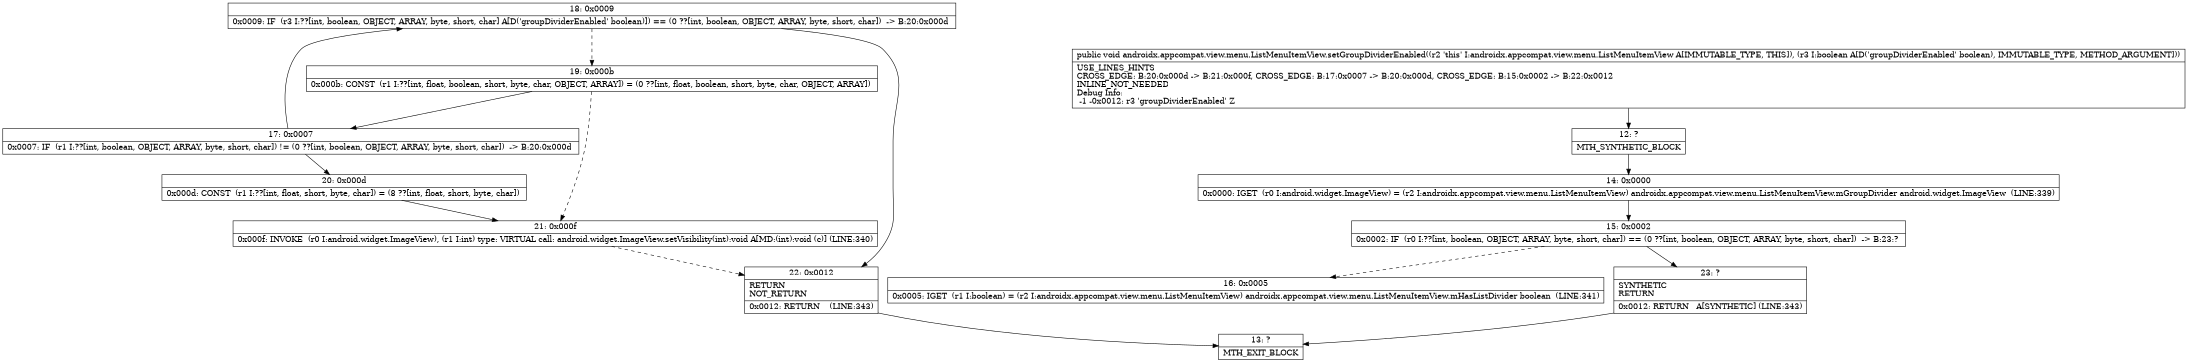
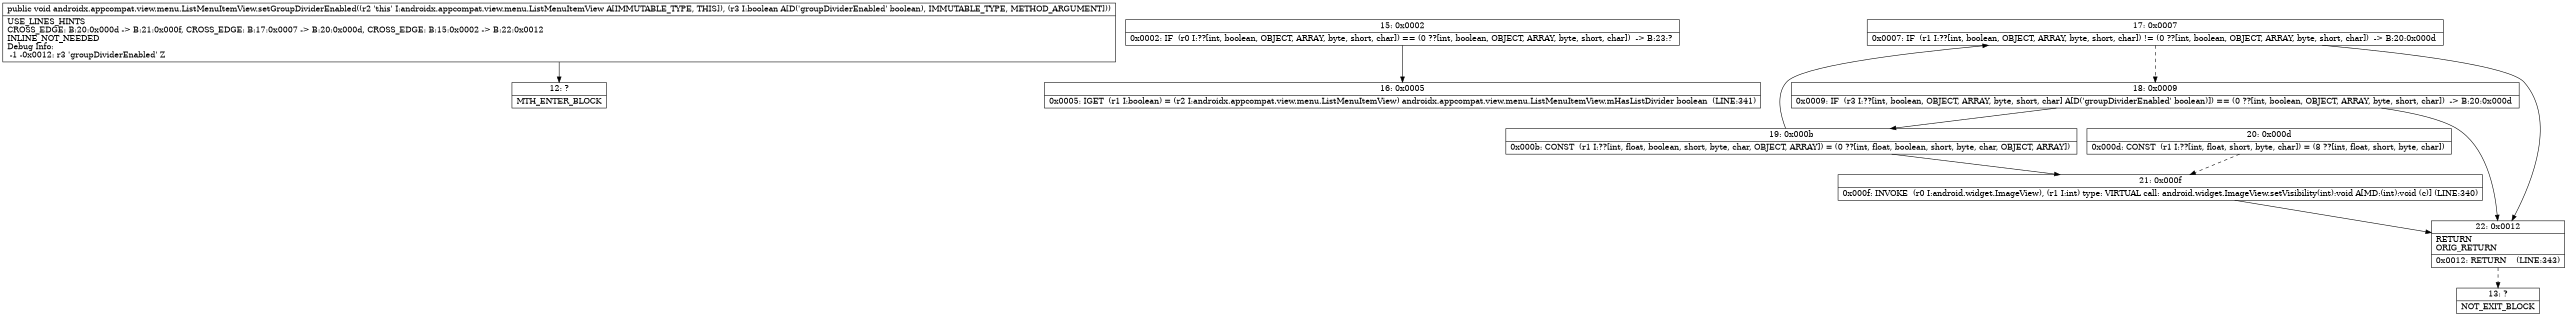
(592, 44) -> (1976, 118)
(308, 45) -> (2155, 61)
(1629, 148) -> (559, 101)
(583, 155) -> (1973, 164)
(315, 163) -> (2494, 70)
(1629, 188) -> none
(447, 210) -> (2217, 163)
(675, 260) -> (2330, 216)
(1440, 262) -> (1402, 61)
(1710, 290) -> none
(778, 294) -> (2466, 248)
(1045, 336) -> (2498, 275)
(1261, 353) -> (2498, 307)
